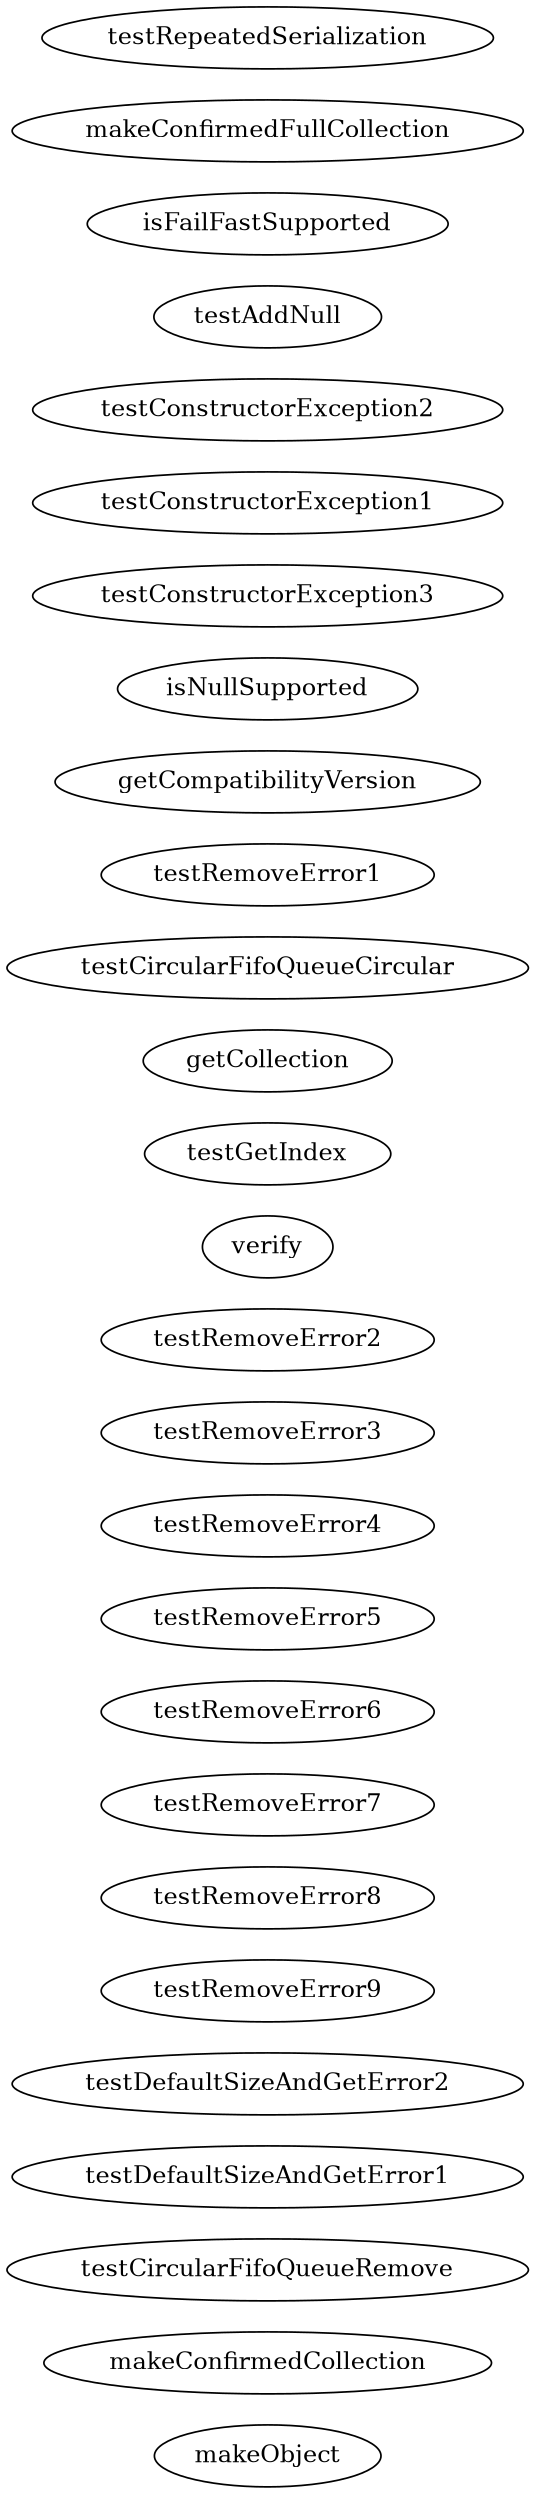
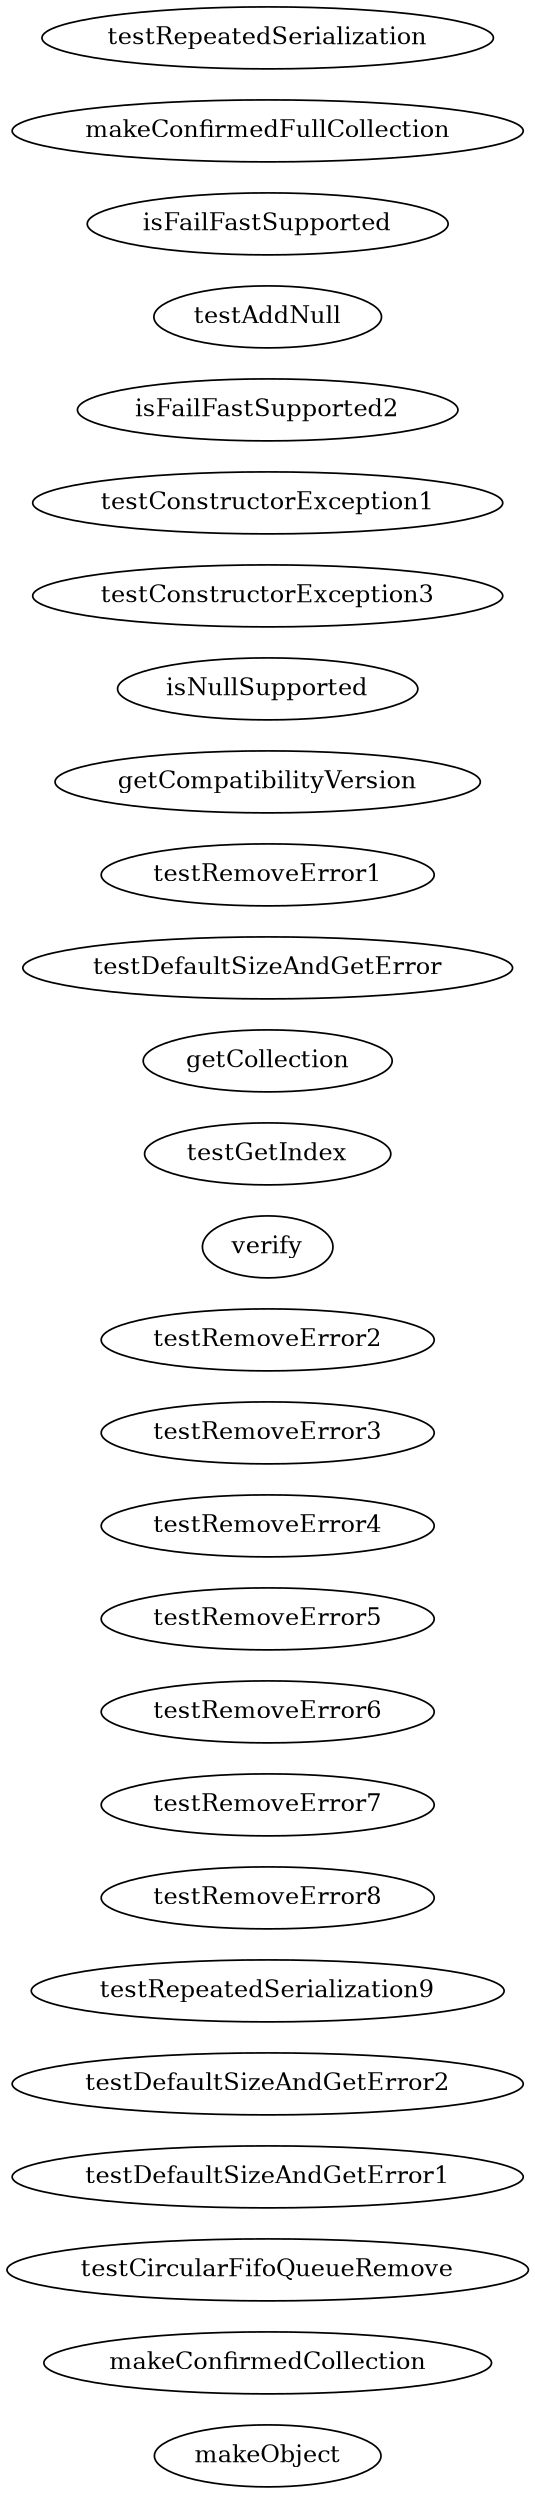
(268, 410) -> (268, 410)
(268, 968) -> (268, 968)
(268, 1991) -> (268, 1991)
